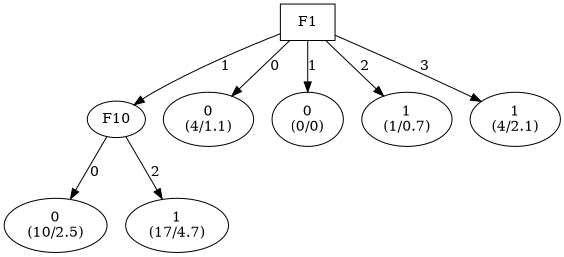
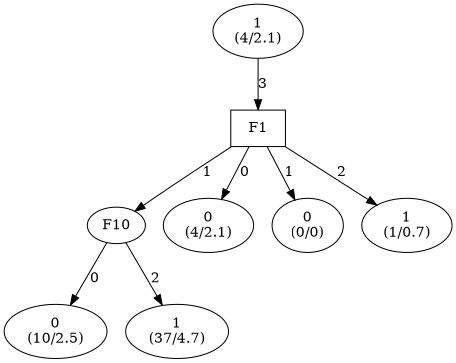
(404, 66) -> (258, 79)
(208, 119) -> (208, 225)
(177, 225) -> (177, 331)
